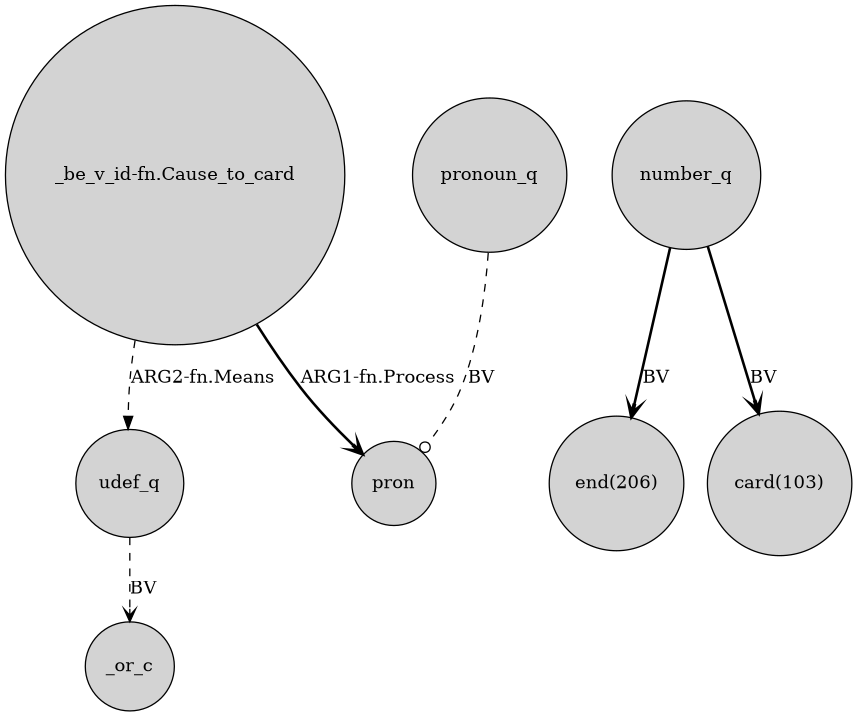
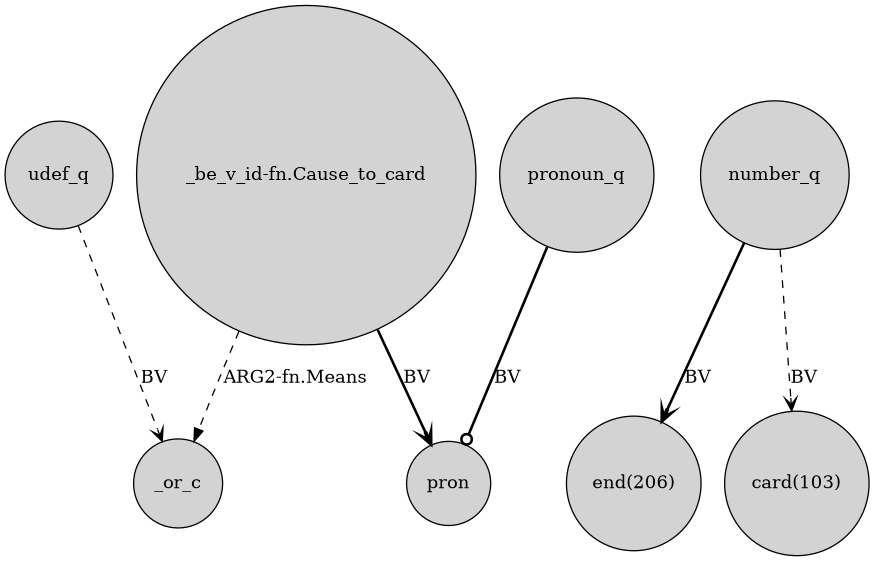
(731, 324) -> (785, 323)
(473, 353) -> (508, 341)
(130, 378) -> (219, 380)
(378, 378) -> (417, 378)
